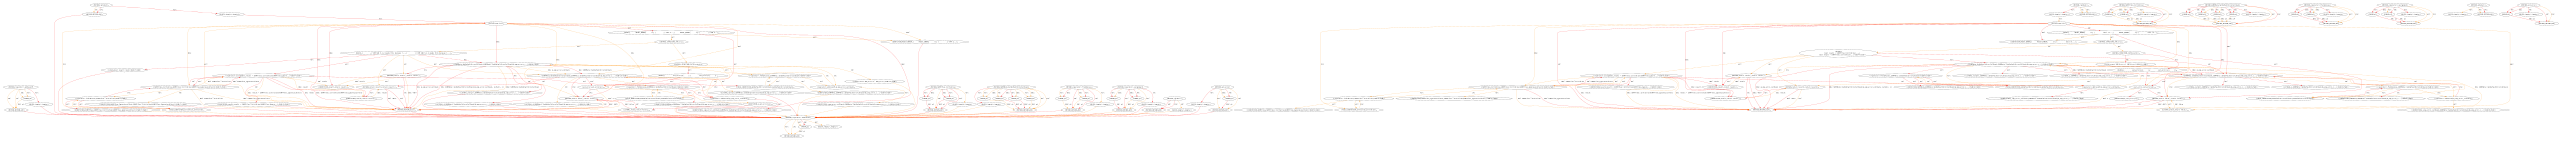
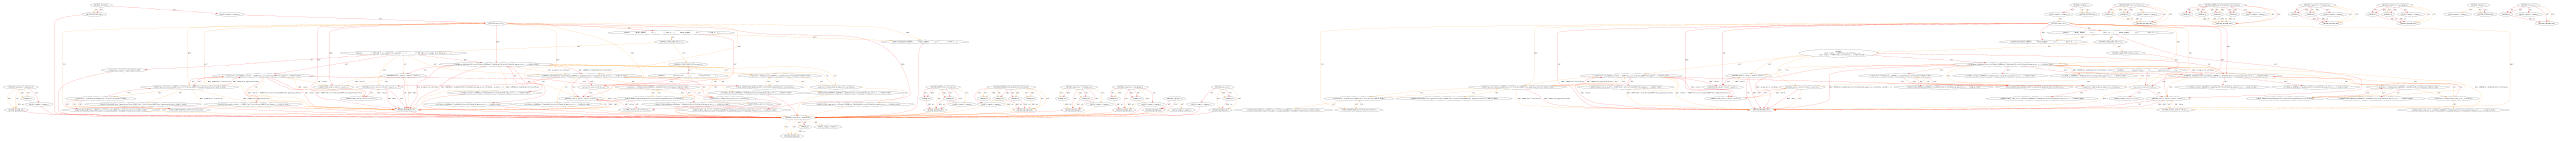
(2126, 64) -> none
(875, 81) -> none
